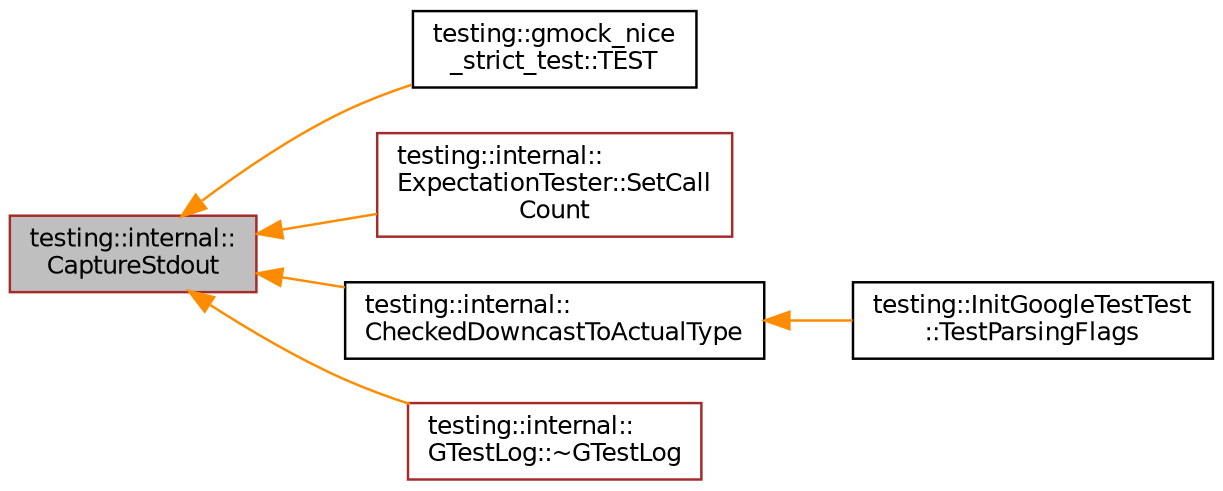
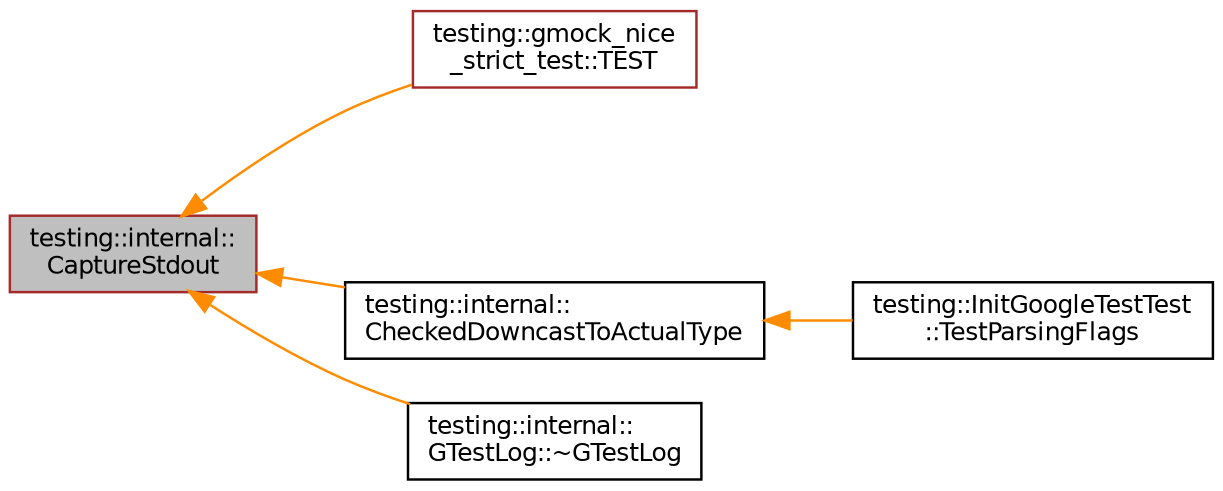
(555, 49) -> (555, 49)
(555, 185) -> none
(555, 441) -> (555, 441)
